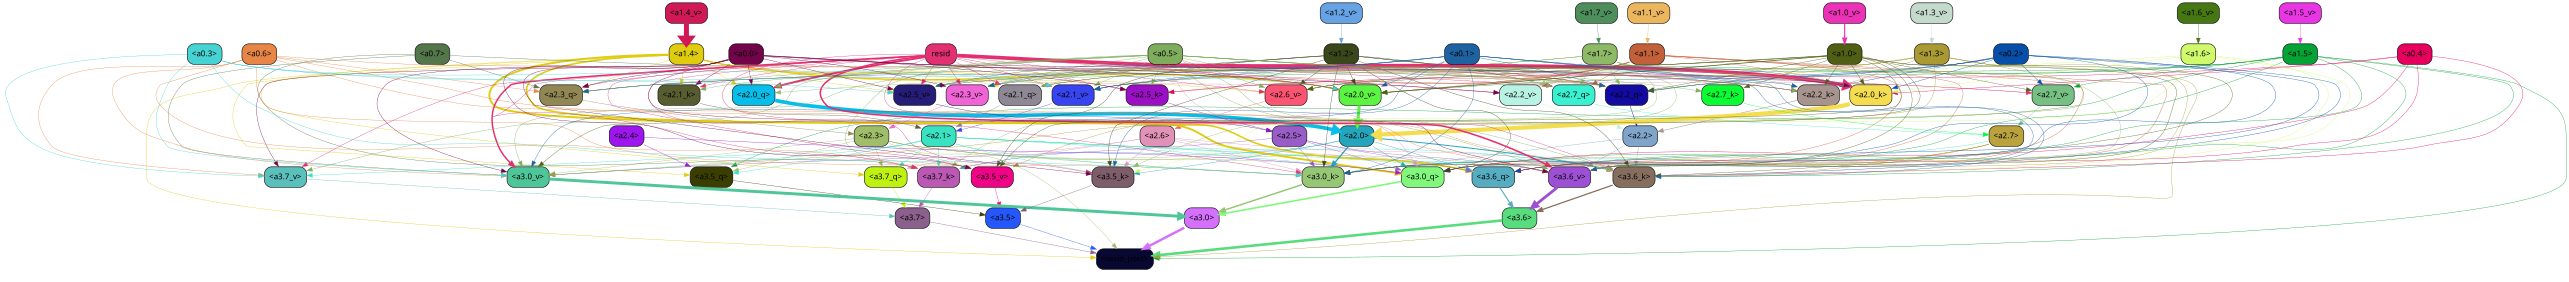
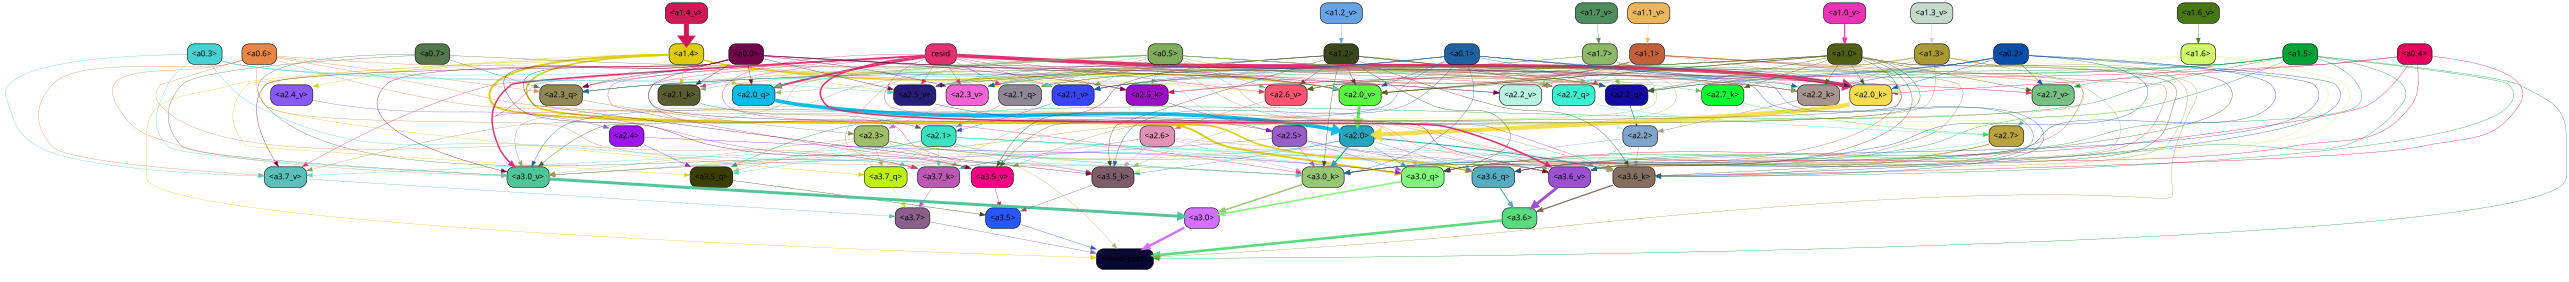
(2300, 13) -> none
none -> (292, 95)
